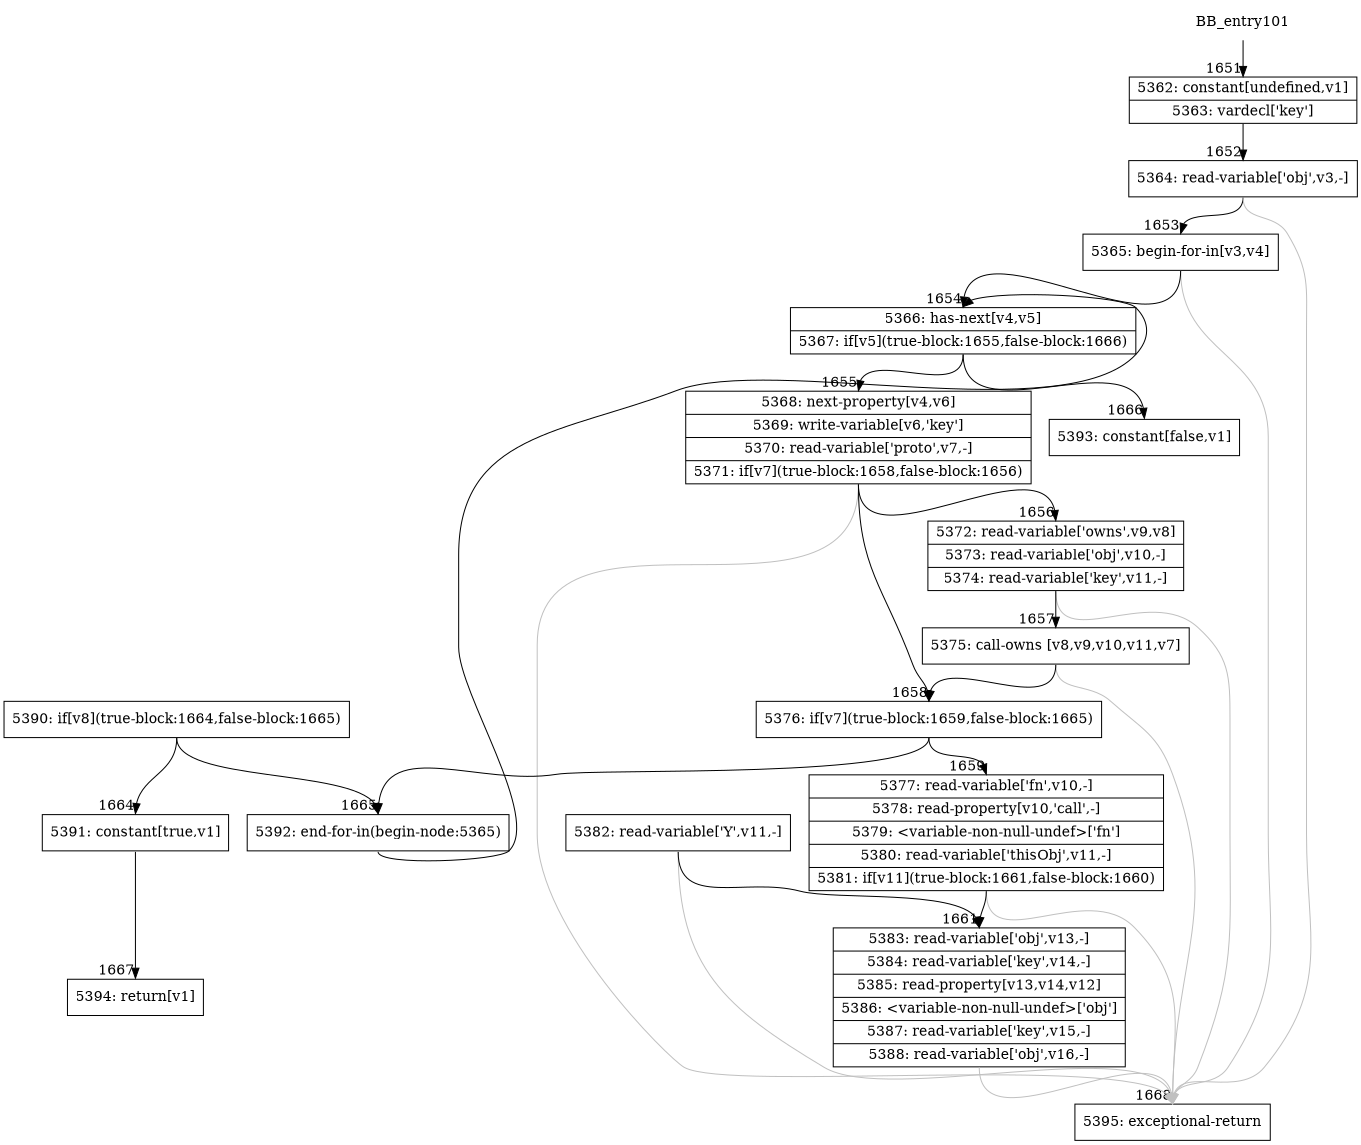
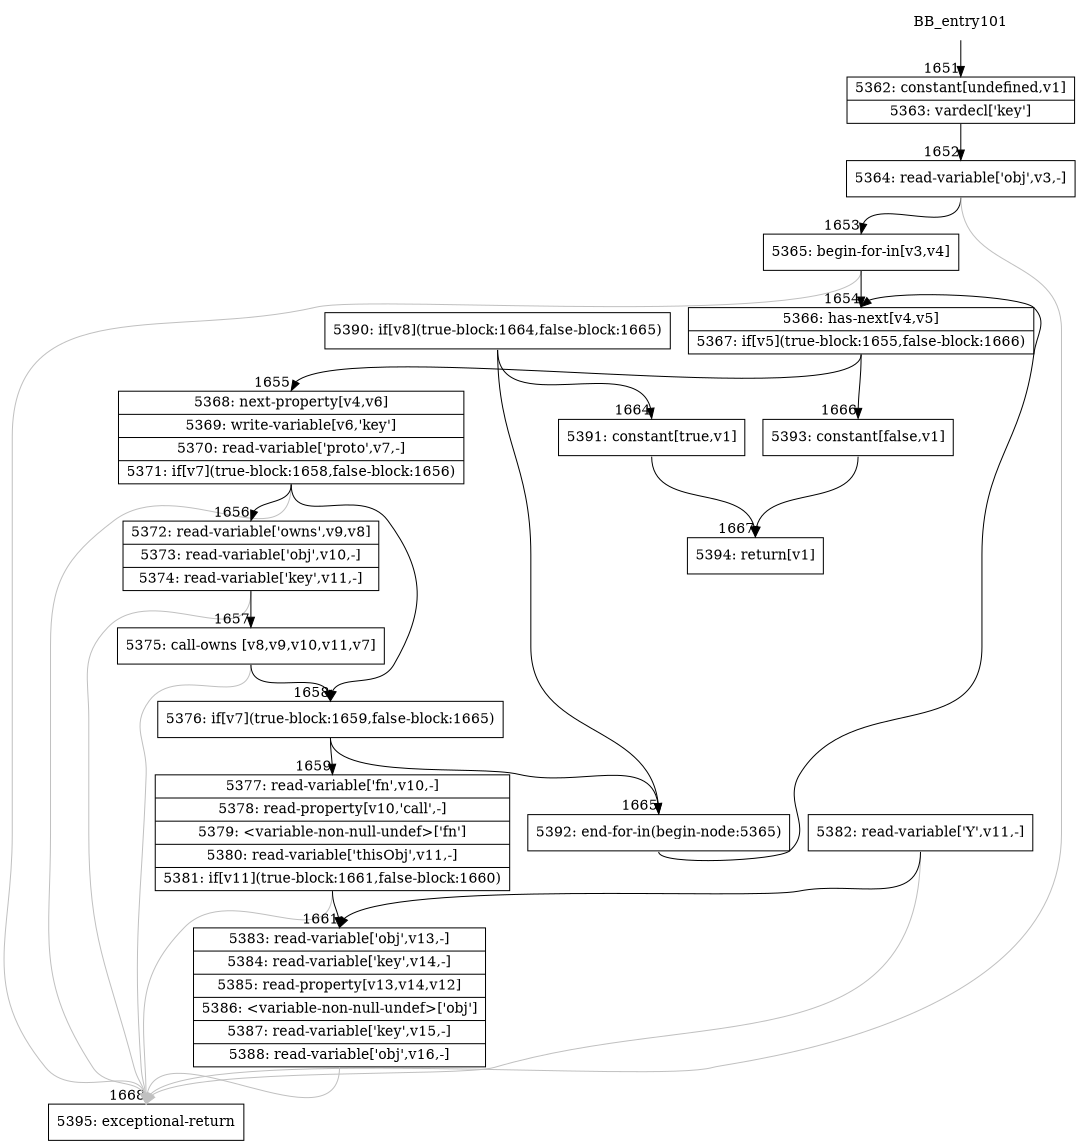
none -> (812, 496)
